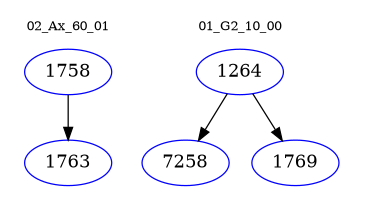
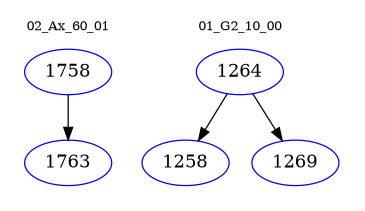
(186, 163) -> (186, 163)
(295, 163) -> (295, 163)
